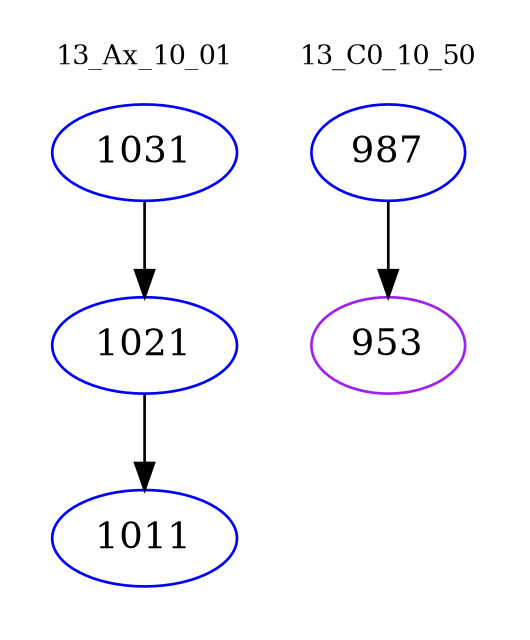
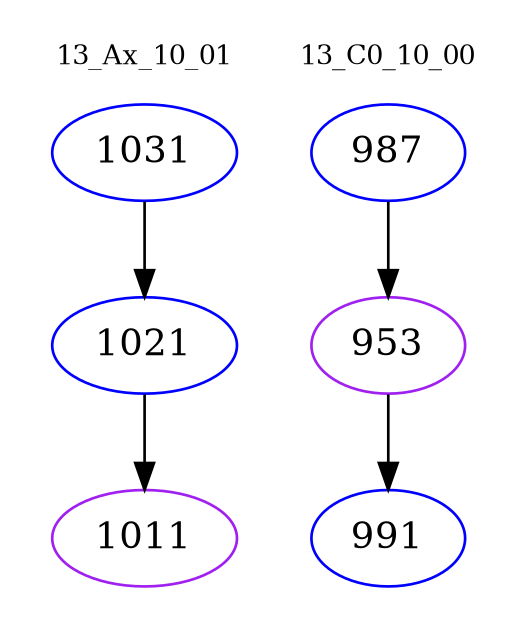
(388, 58) -> (388, 58)
(145, 538) -> (145, 538)
none -> (388, 538)
